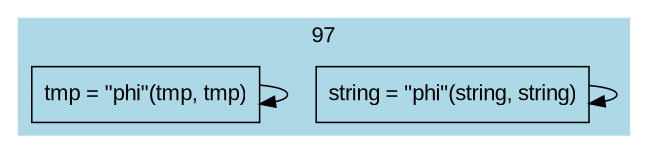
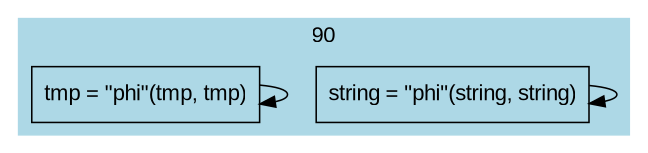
(324, 36) -> (324, 36)
